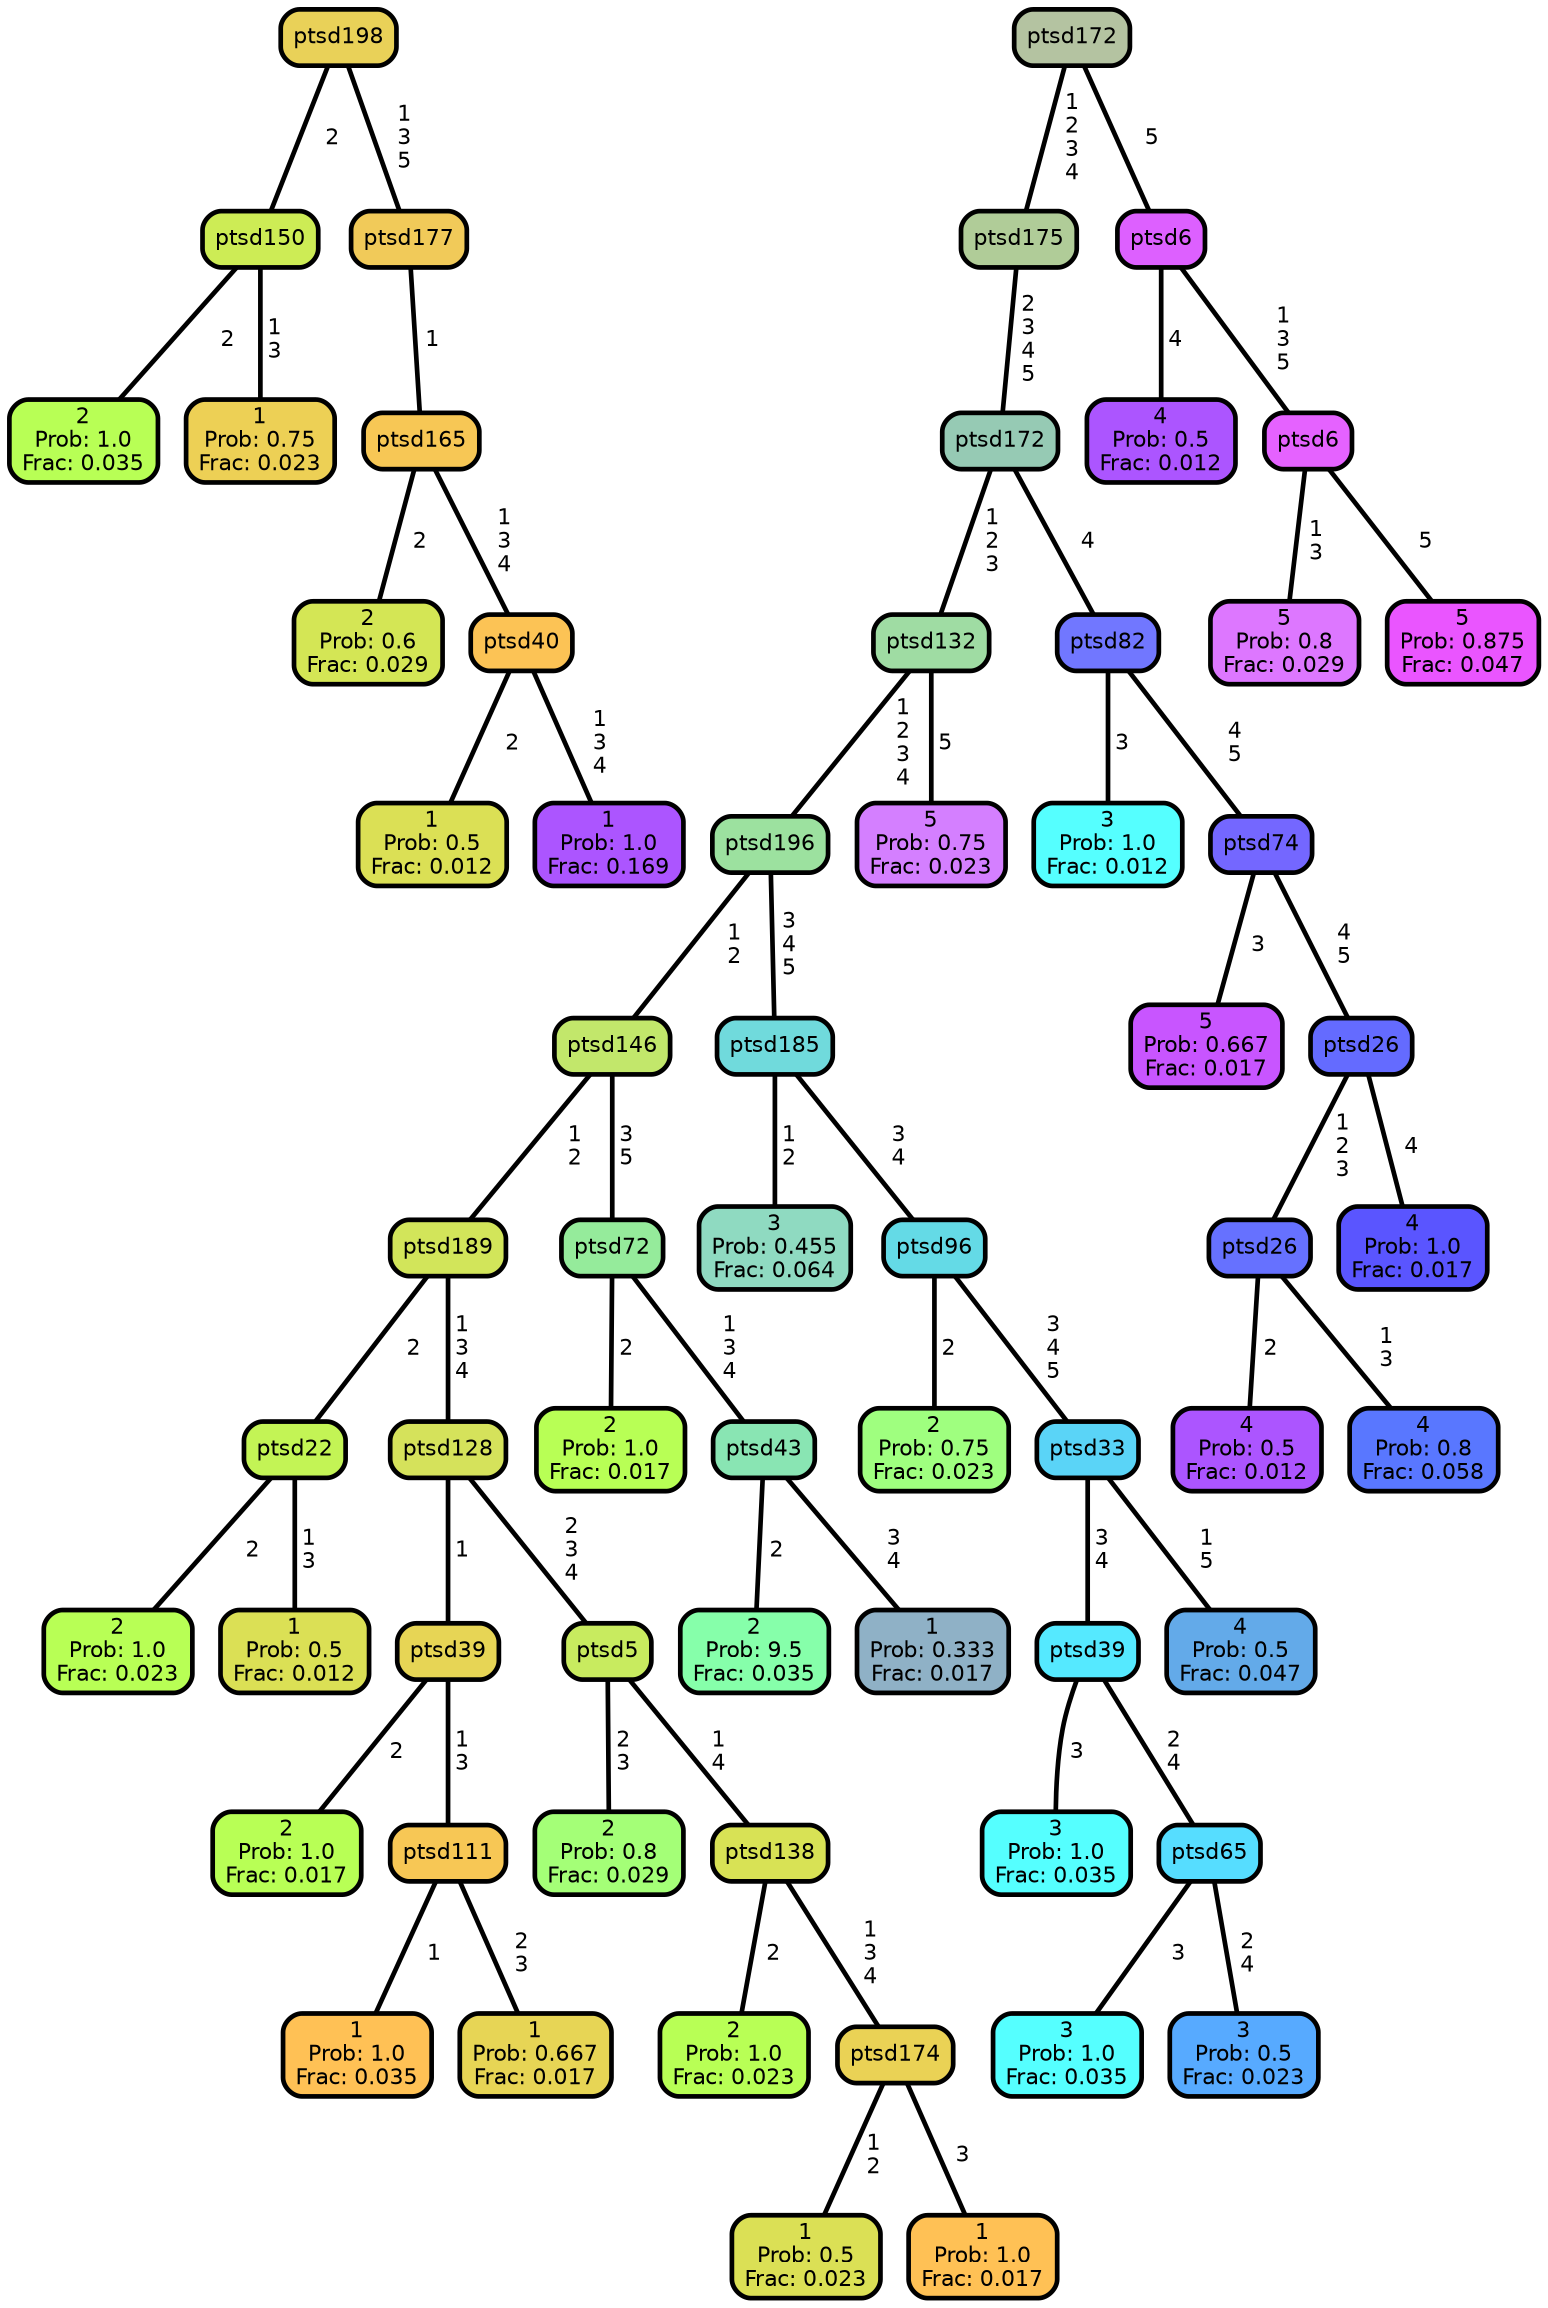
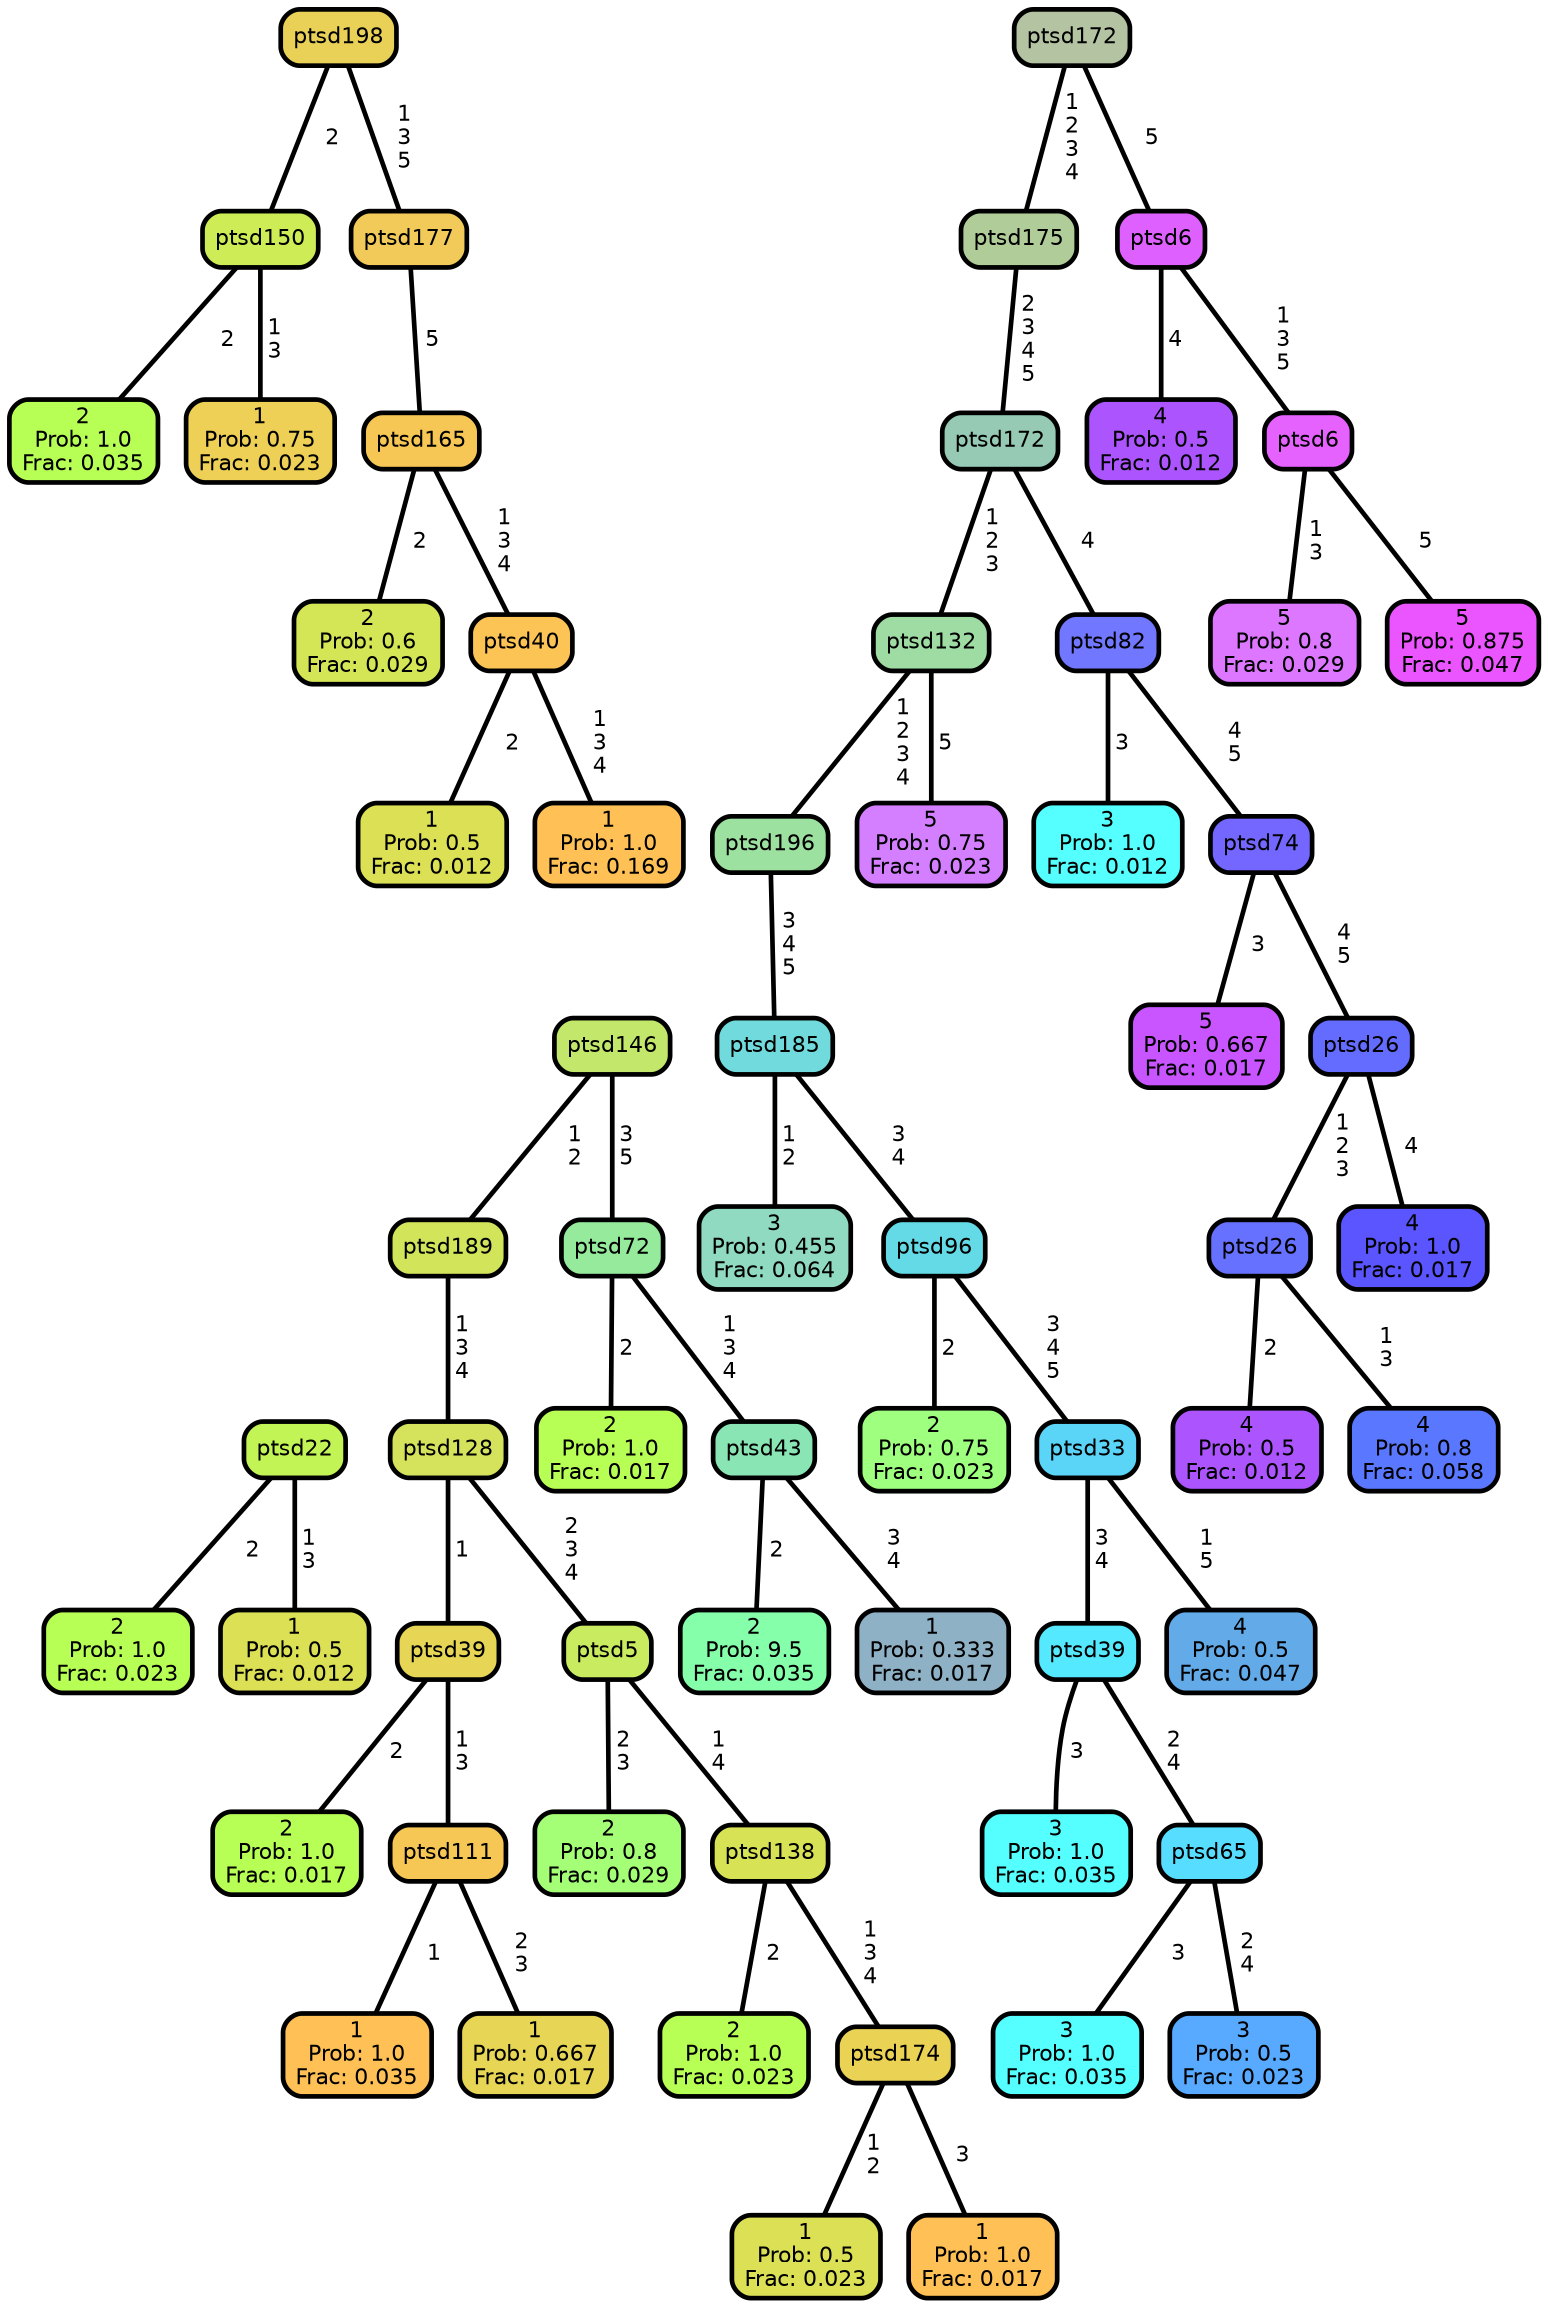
(429, 340) -> (429, 340)
(609, 844) -> (609, 844)
(691, 945) -> none
(372, 1349) -> none
